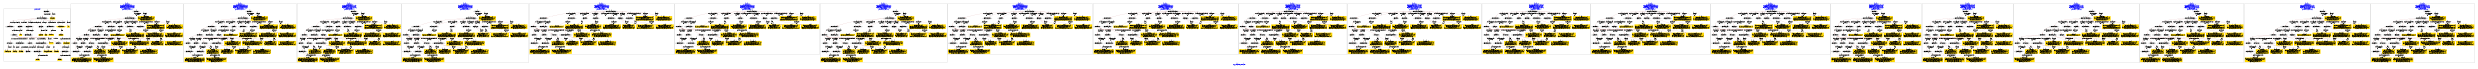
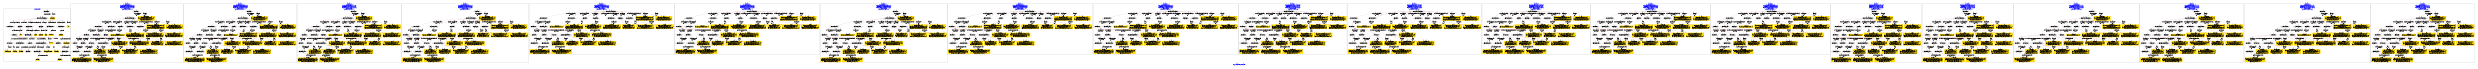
(61, 27) -> (61, 27)
(62, 31) -> (62, 31)
none -> (36, 35)
